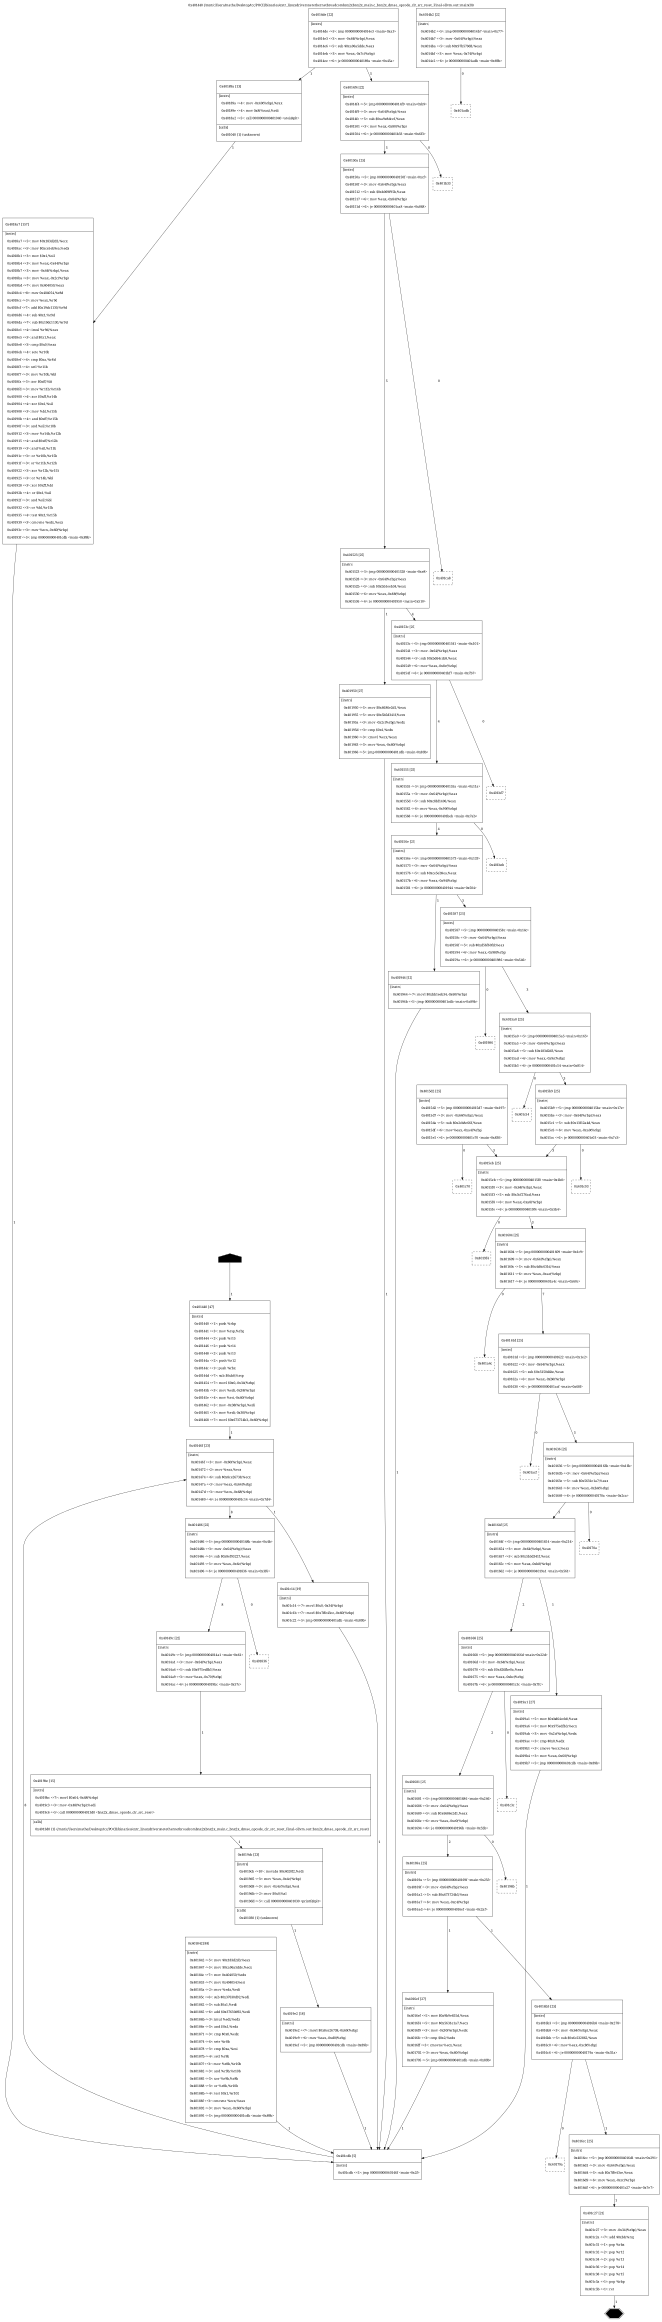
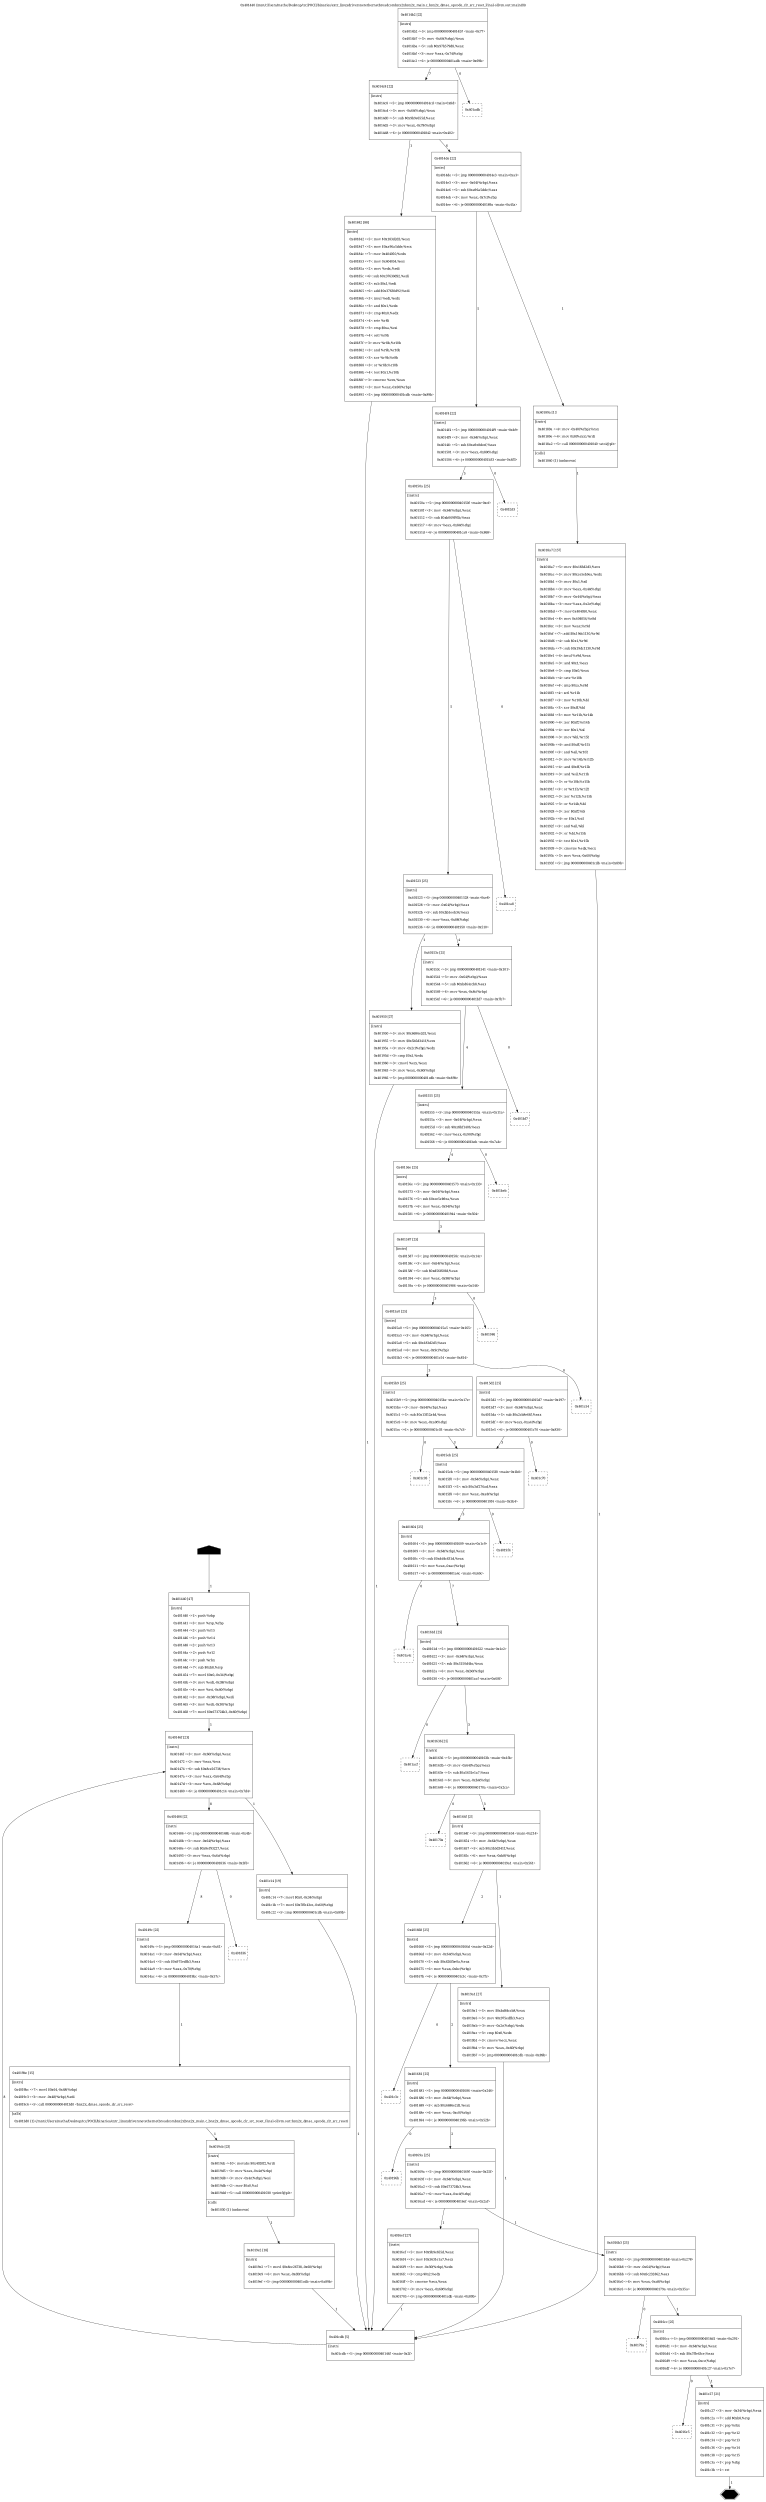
none -> (414, 110)
(434, 990) -> none
none -> (682, 2432)
